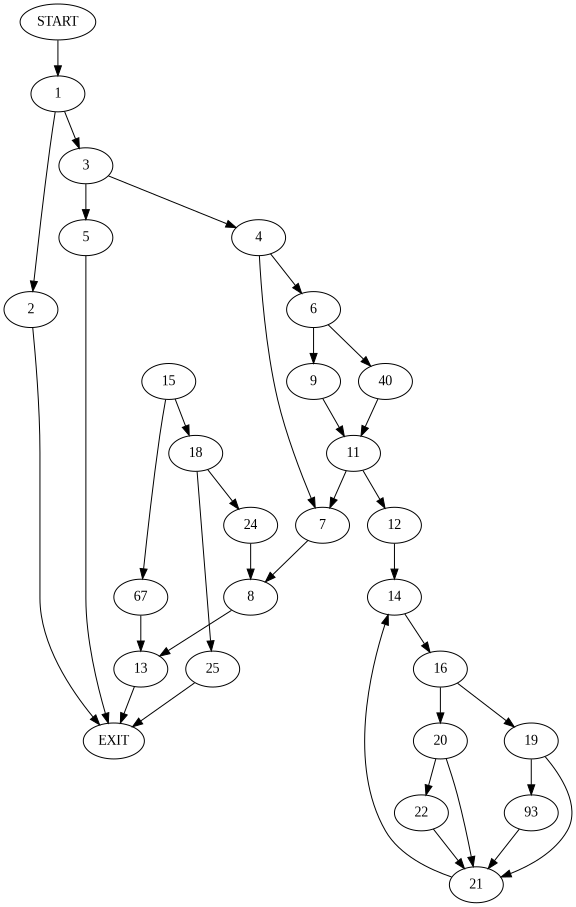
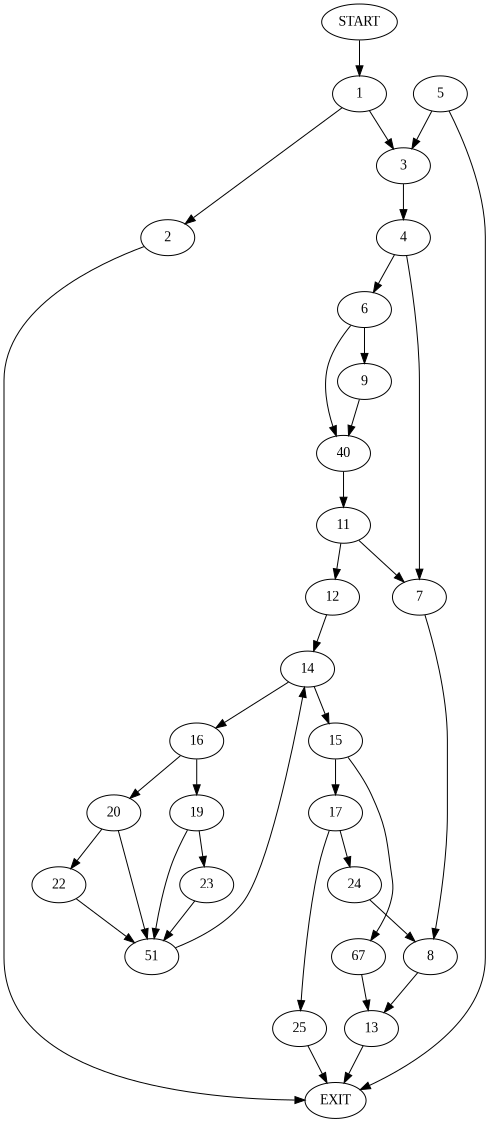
(86, 197) -> (424, 125)
(331, 413) -> (355, 413)
(196, 453) -> (336, 813)
none -> (320, 700)
(531, 813) -> (207, 885)
(476, 885) -> (152, 957)
